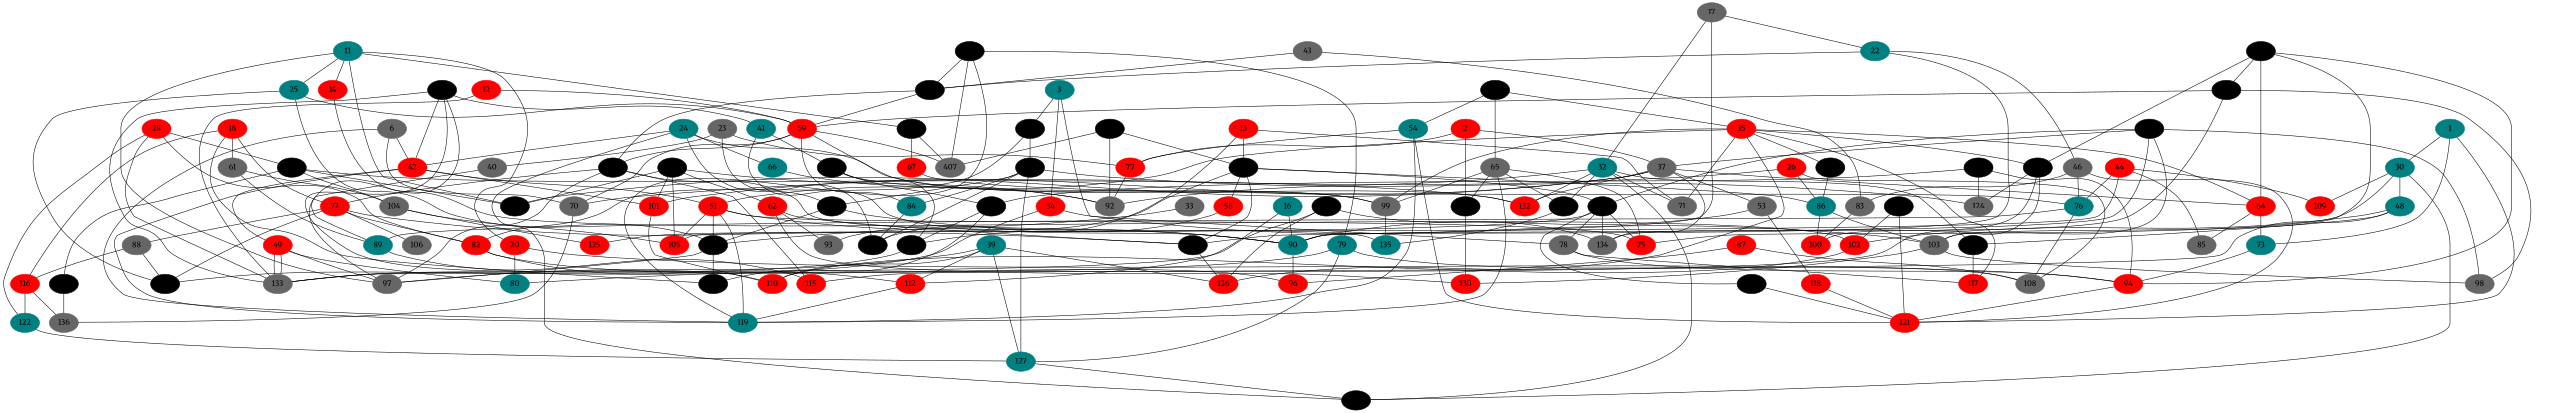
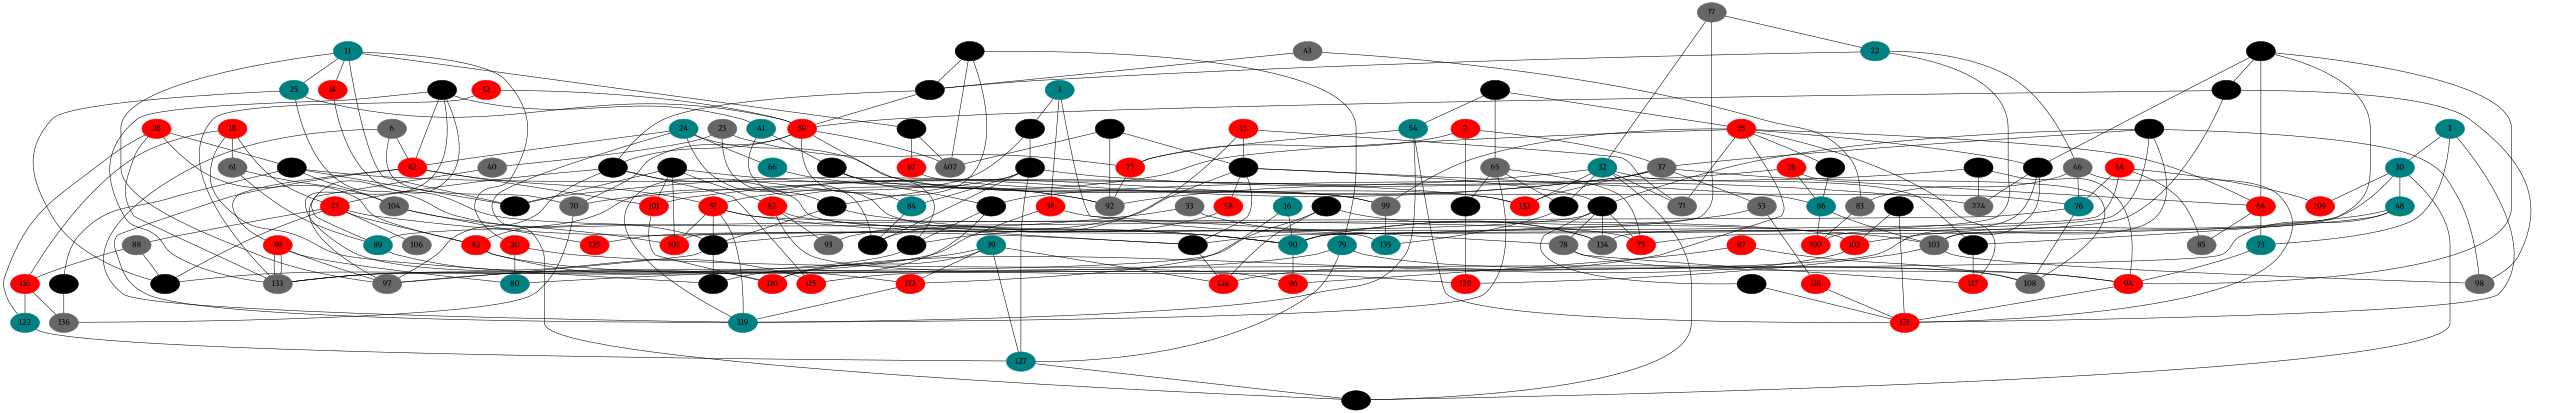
(1440, 187) -> none
(1705, 205) -> (1396, 226)
(1978, 206) -> (1978, 206)
